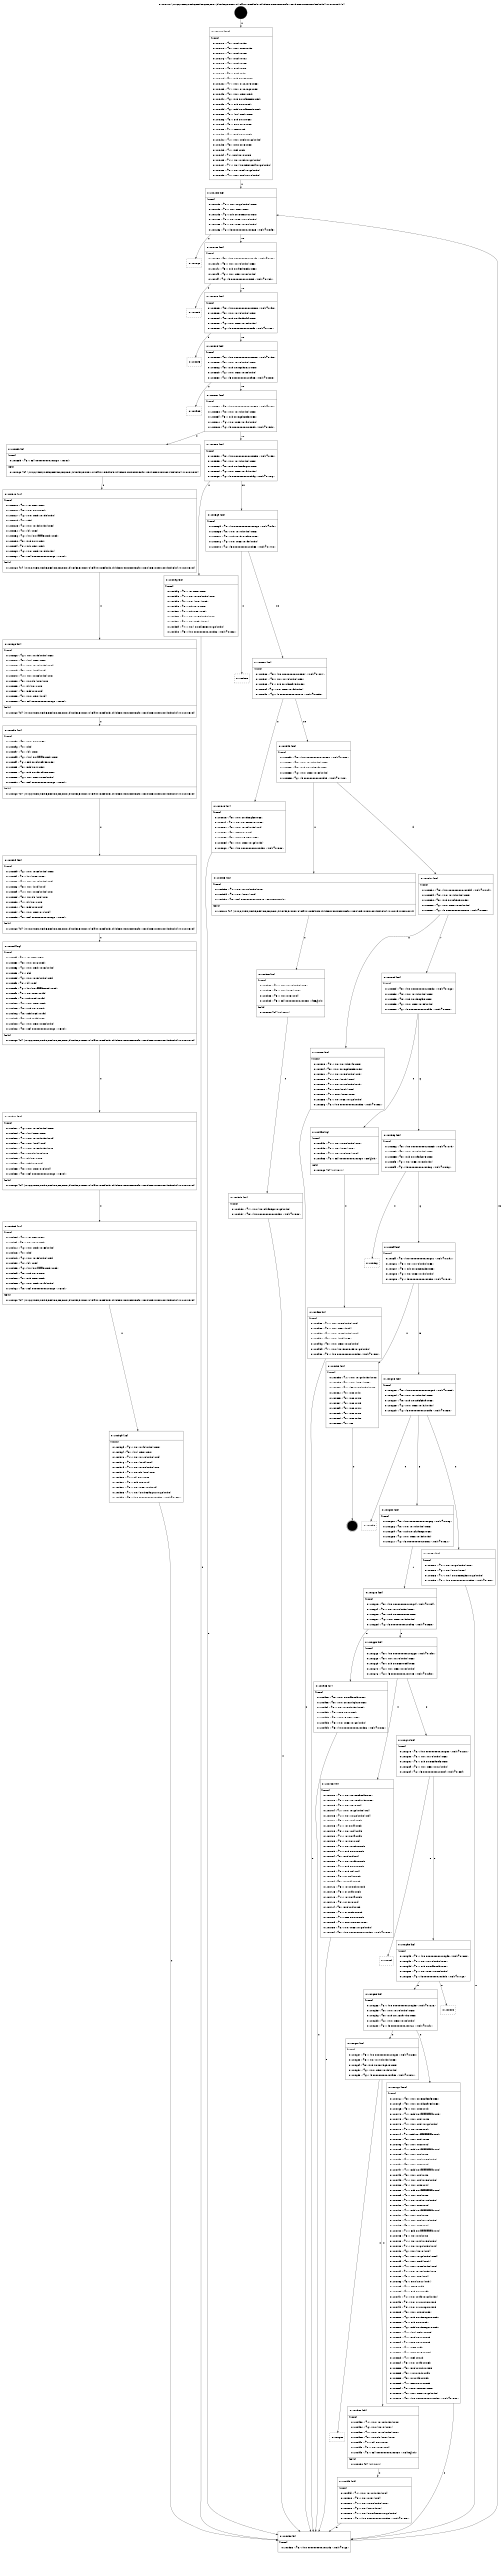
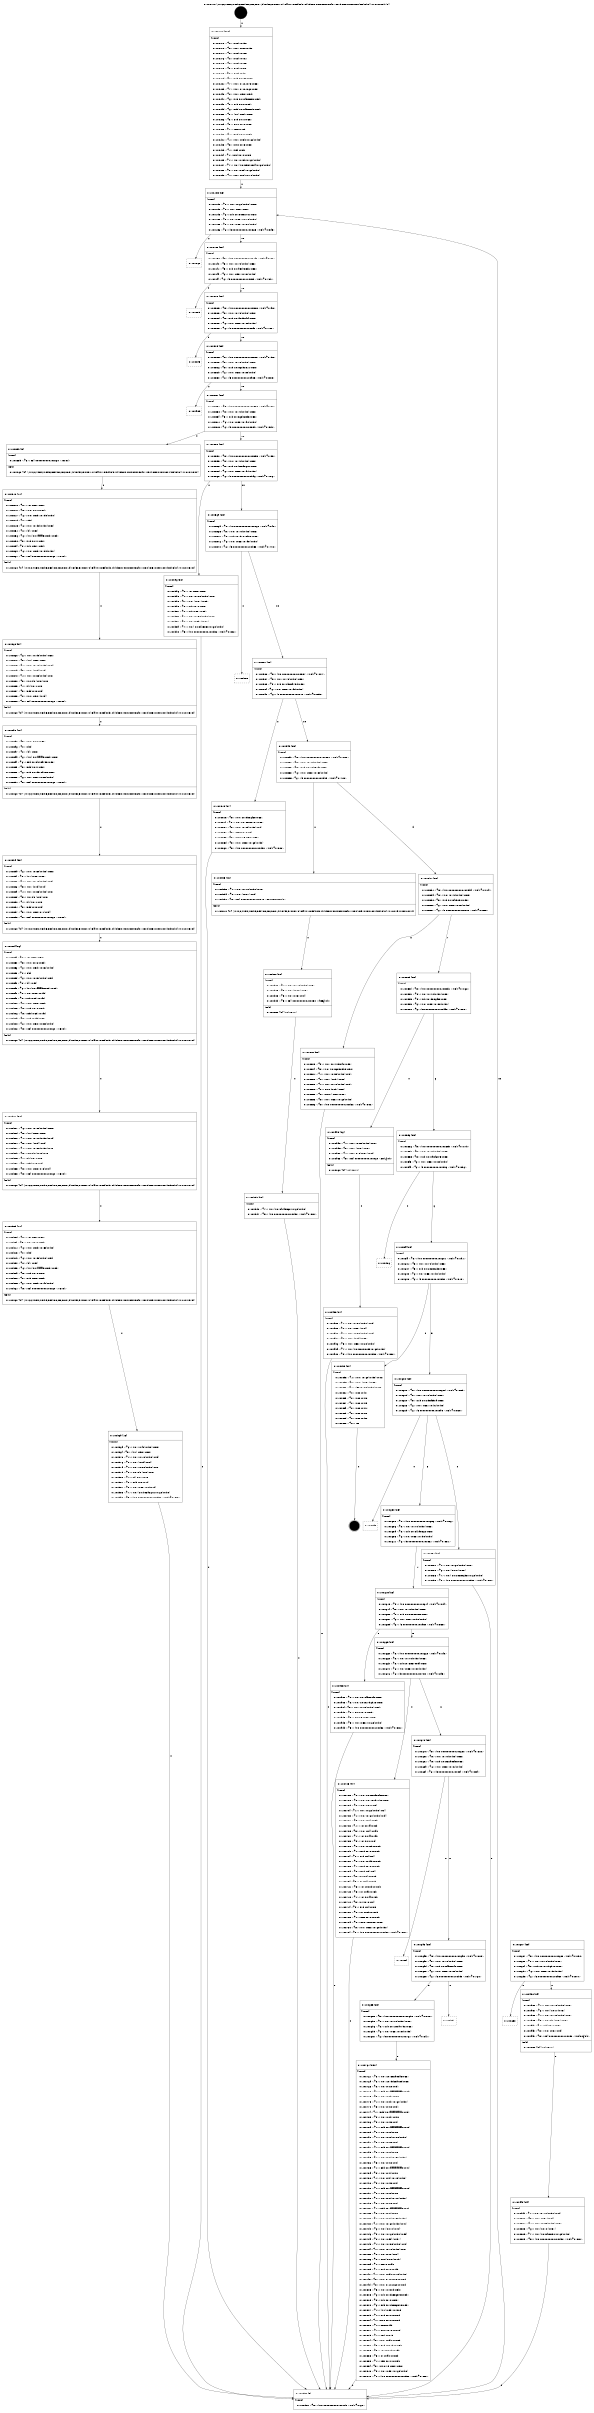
(392, 2034) -> none
